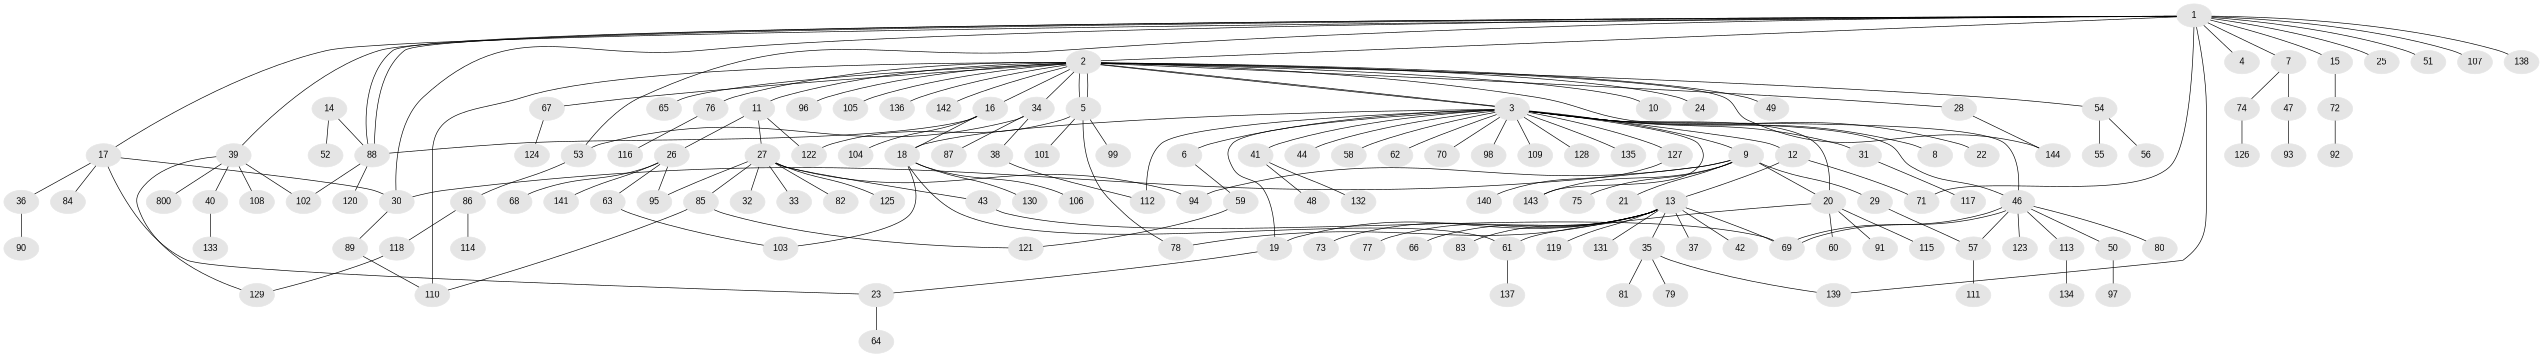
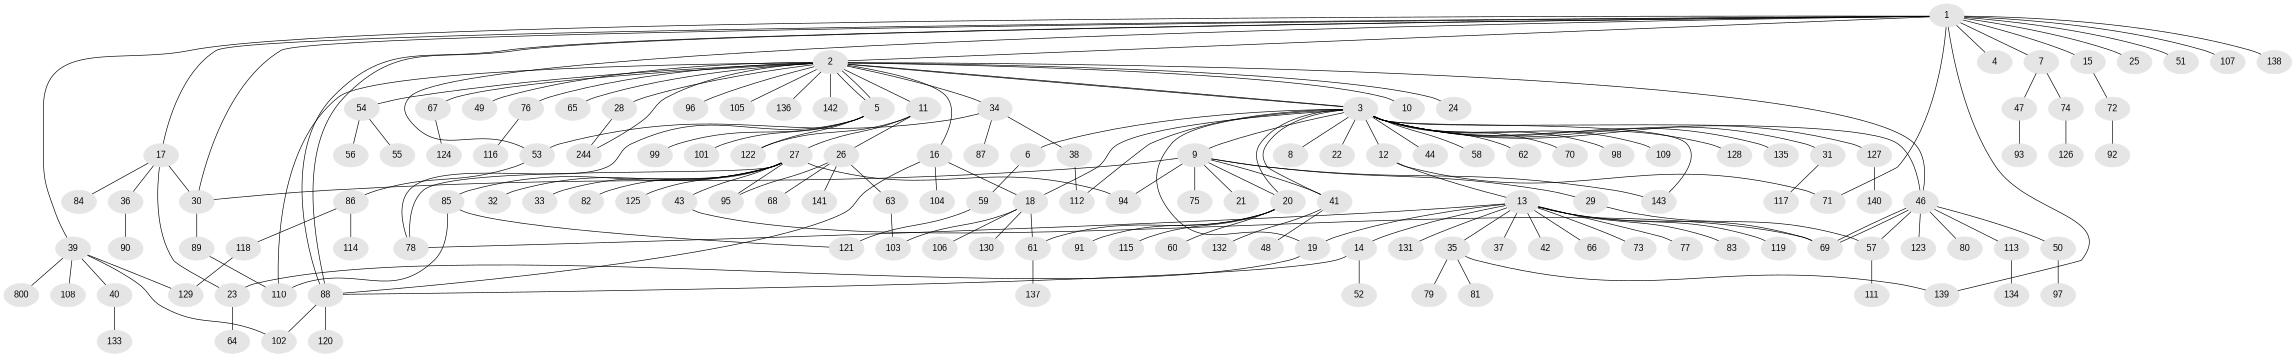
(2053, 155) -> (584, 155)
none -> (608, 173)
none -> (1269, 176)
none -> (1425, 224)
